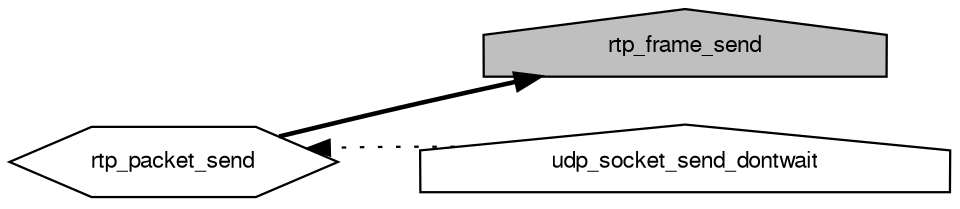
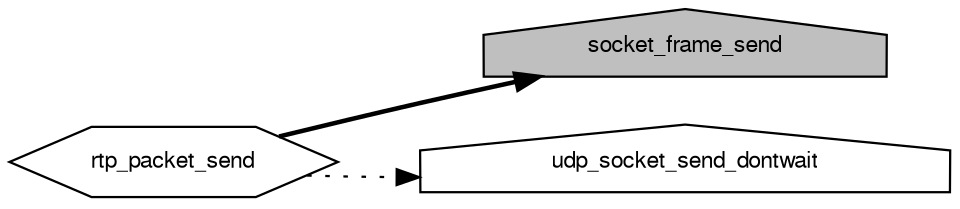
(685, 46) -> (685, 46)
(392, 147) -> (352, 177)
